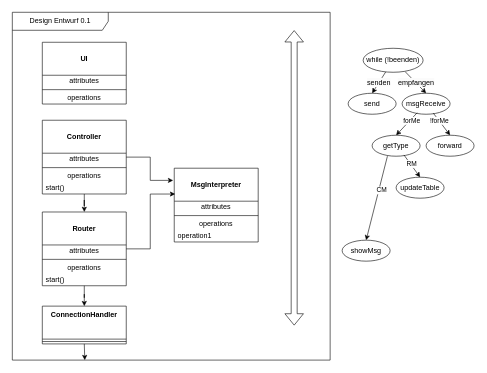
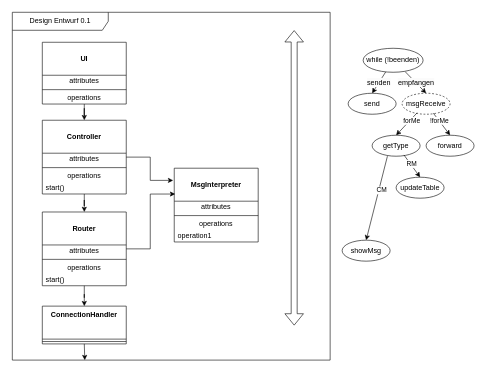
(426, 104) -> (426, 104)
none -> (84, 114)
